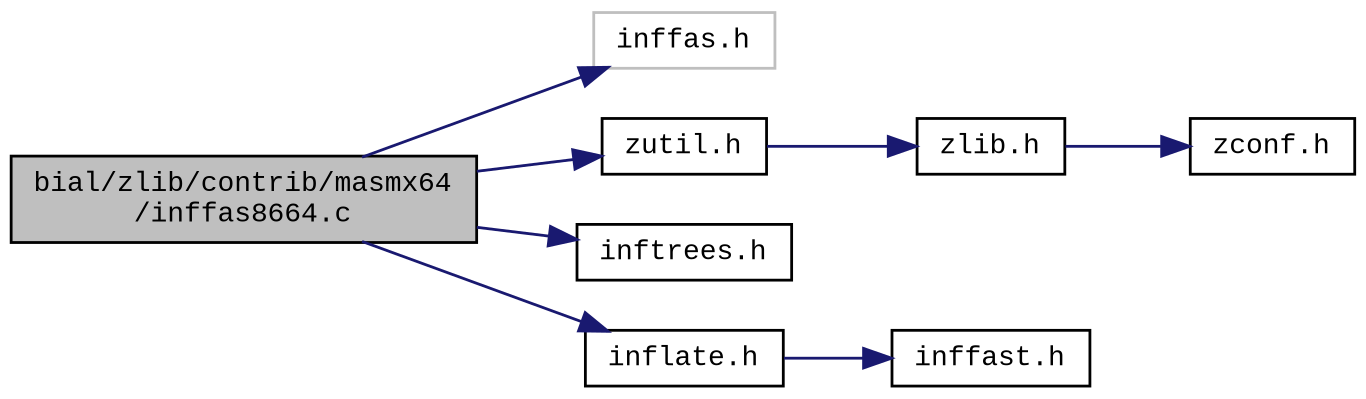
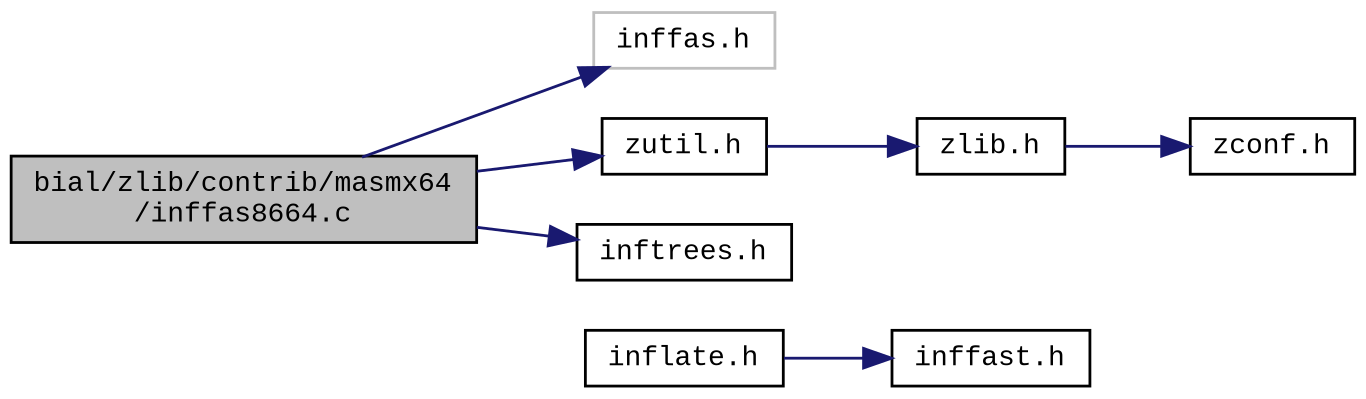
(472, 282) -> none
